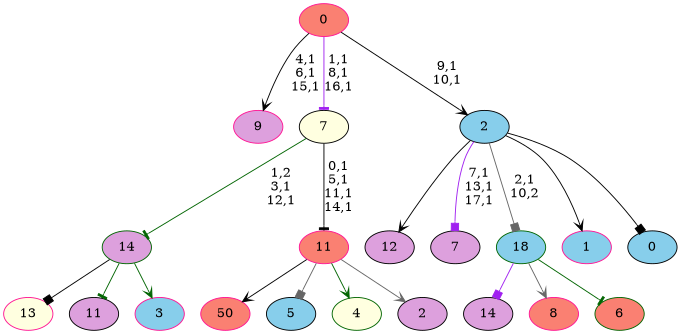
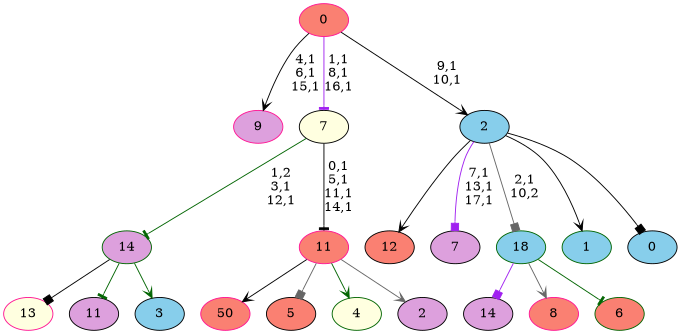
(390, 247) -> (390, 247)
(587, 247) -> (587, 247)
(160, 314) -> (160, 314)
(291, 314) -> (291, 314)
